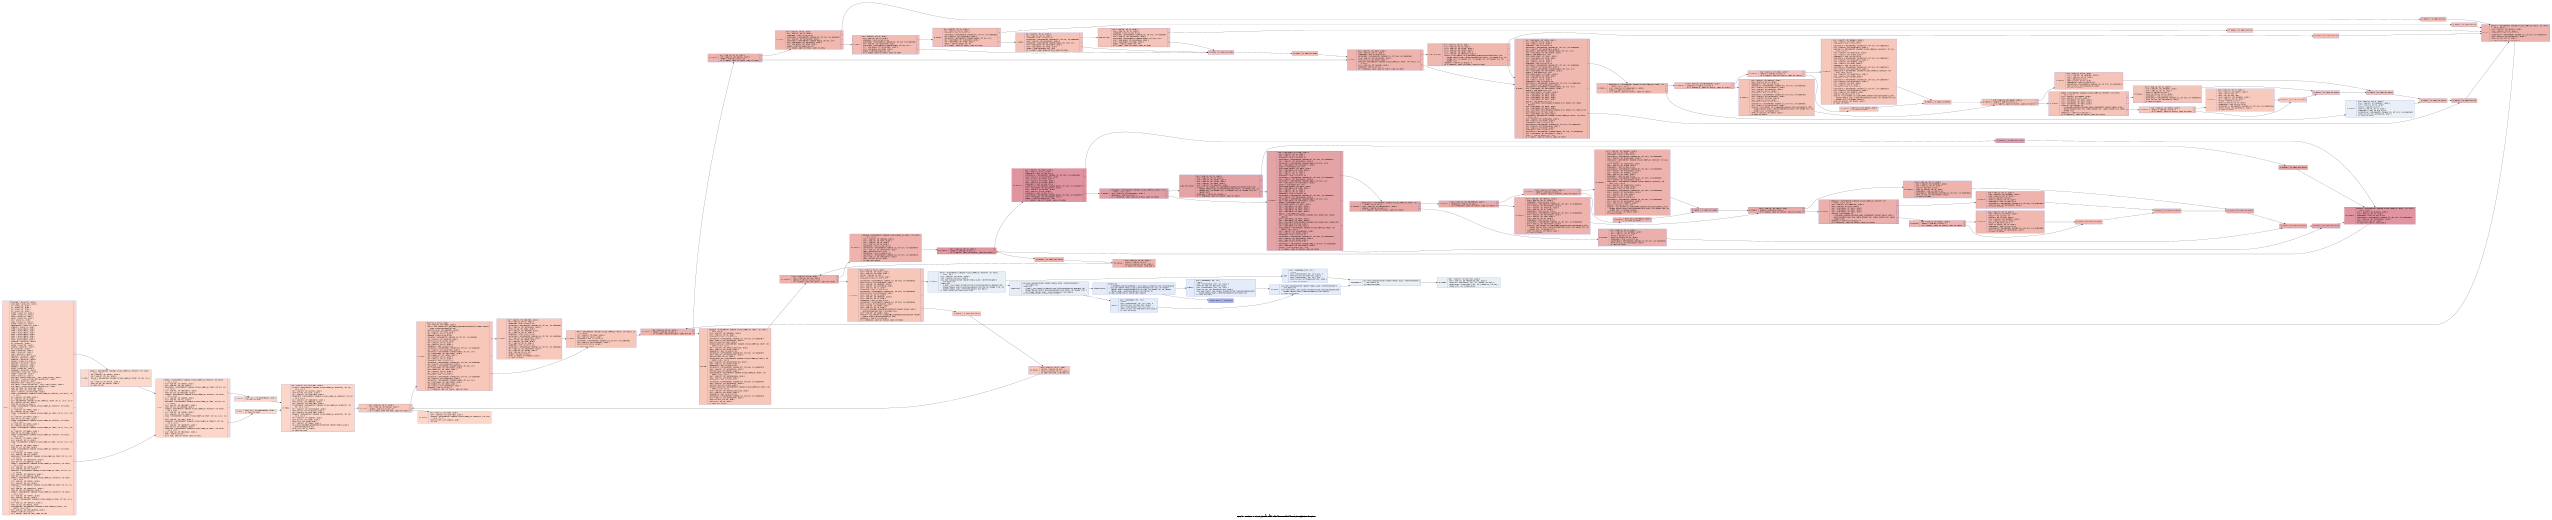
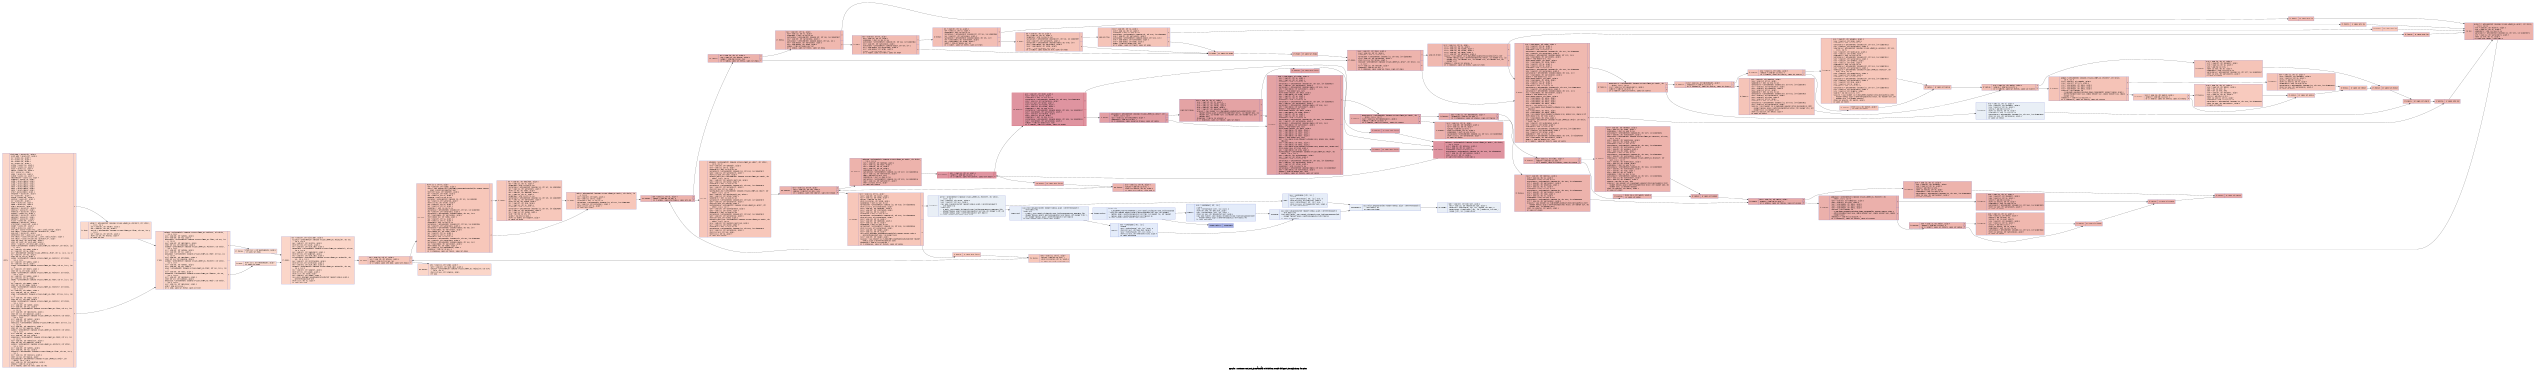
(2293, 226) -> none
